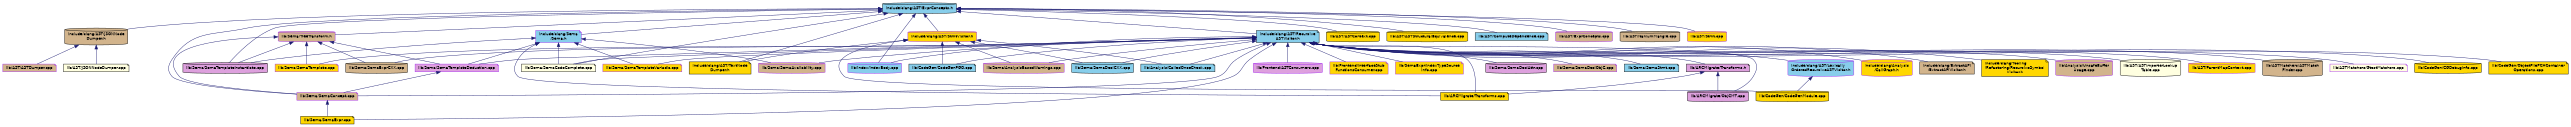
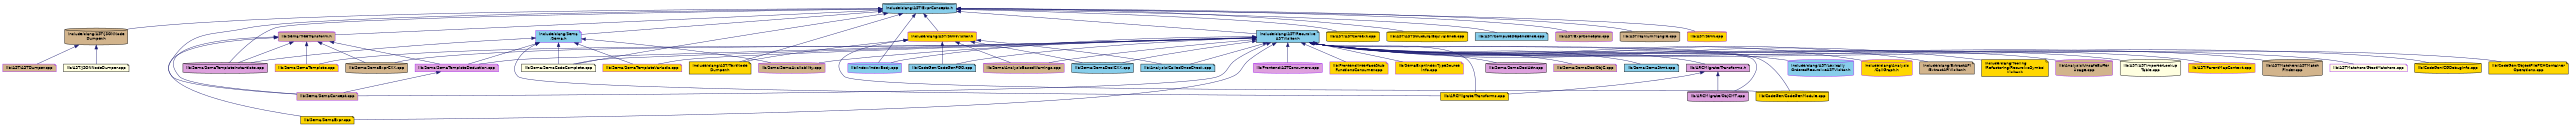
(1804, 85) -> (1559, 47)
(327, 110) -> (182, 85)
